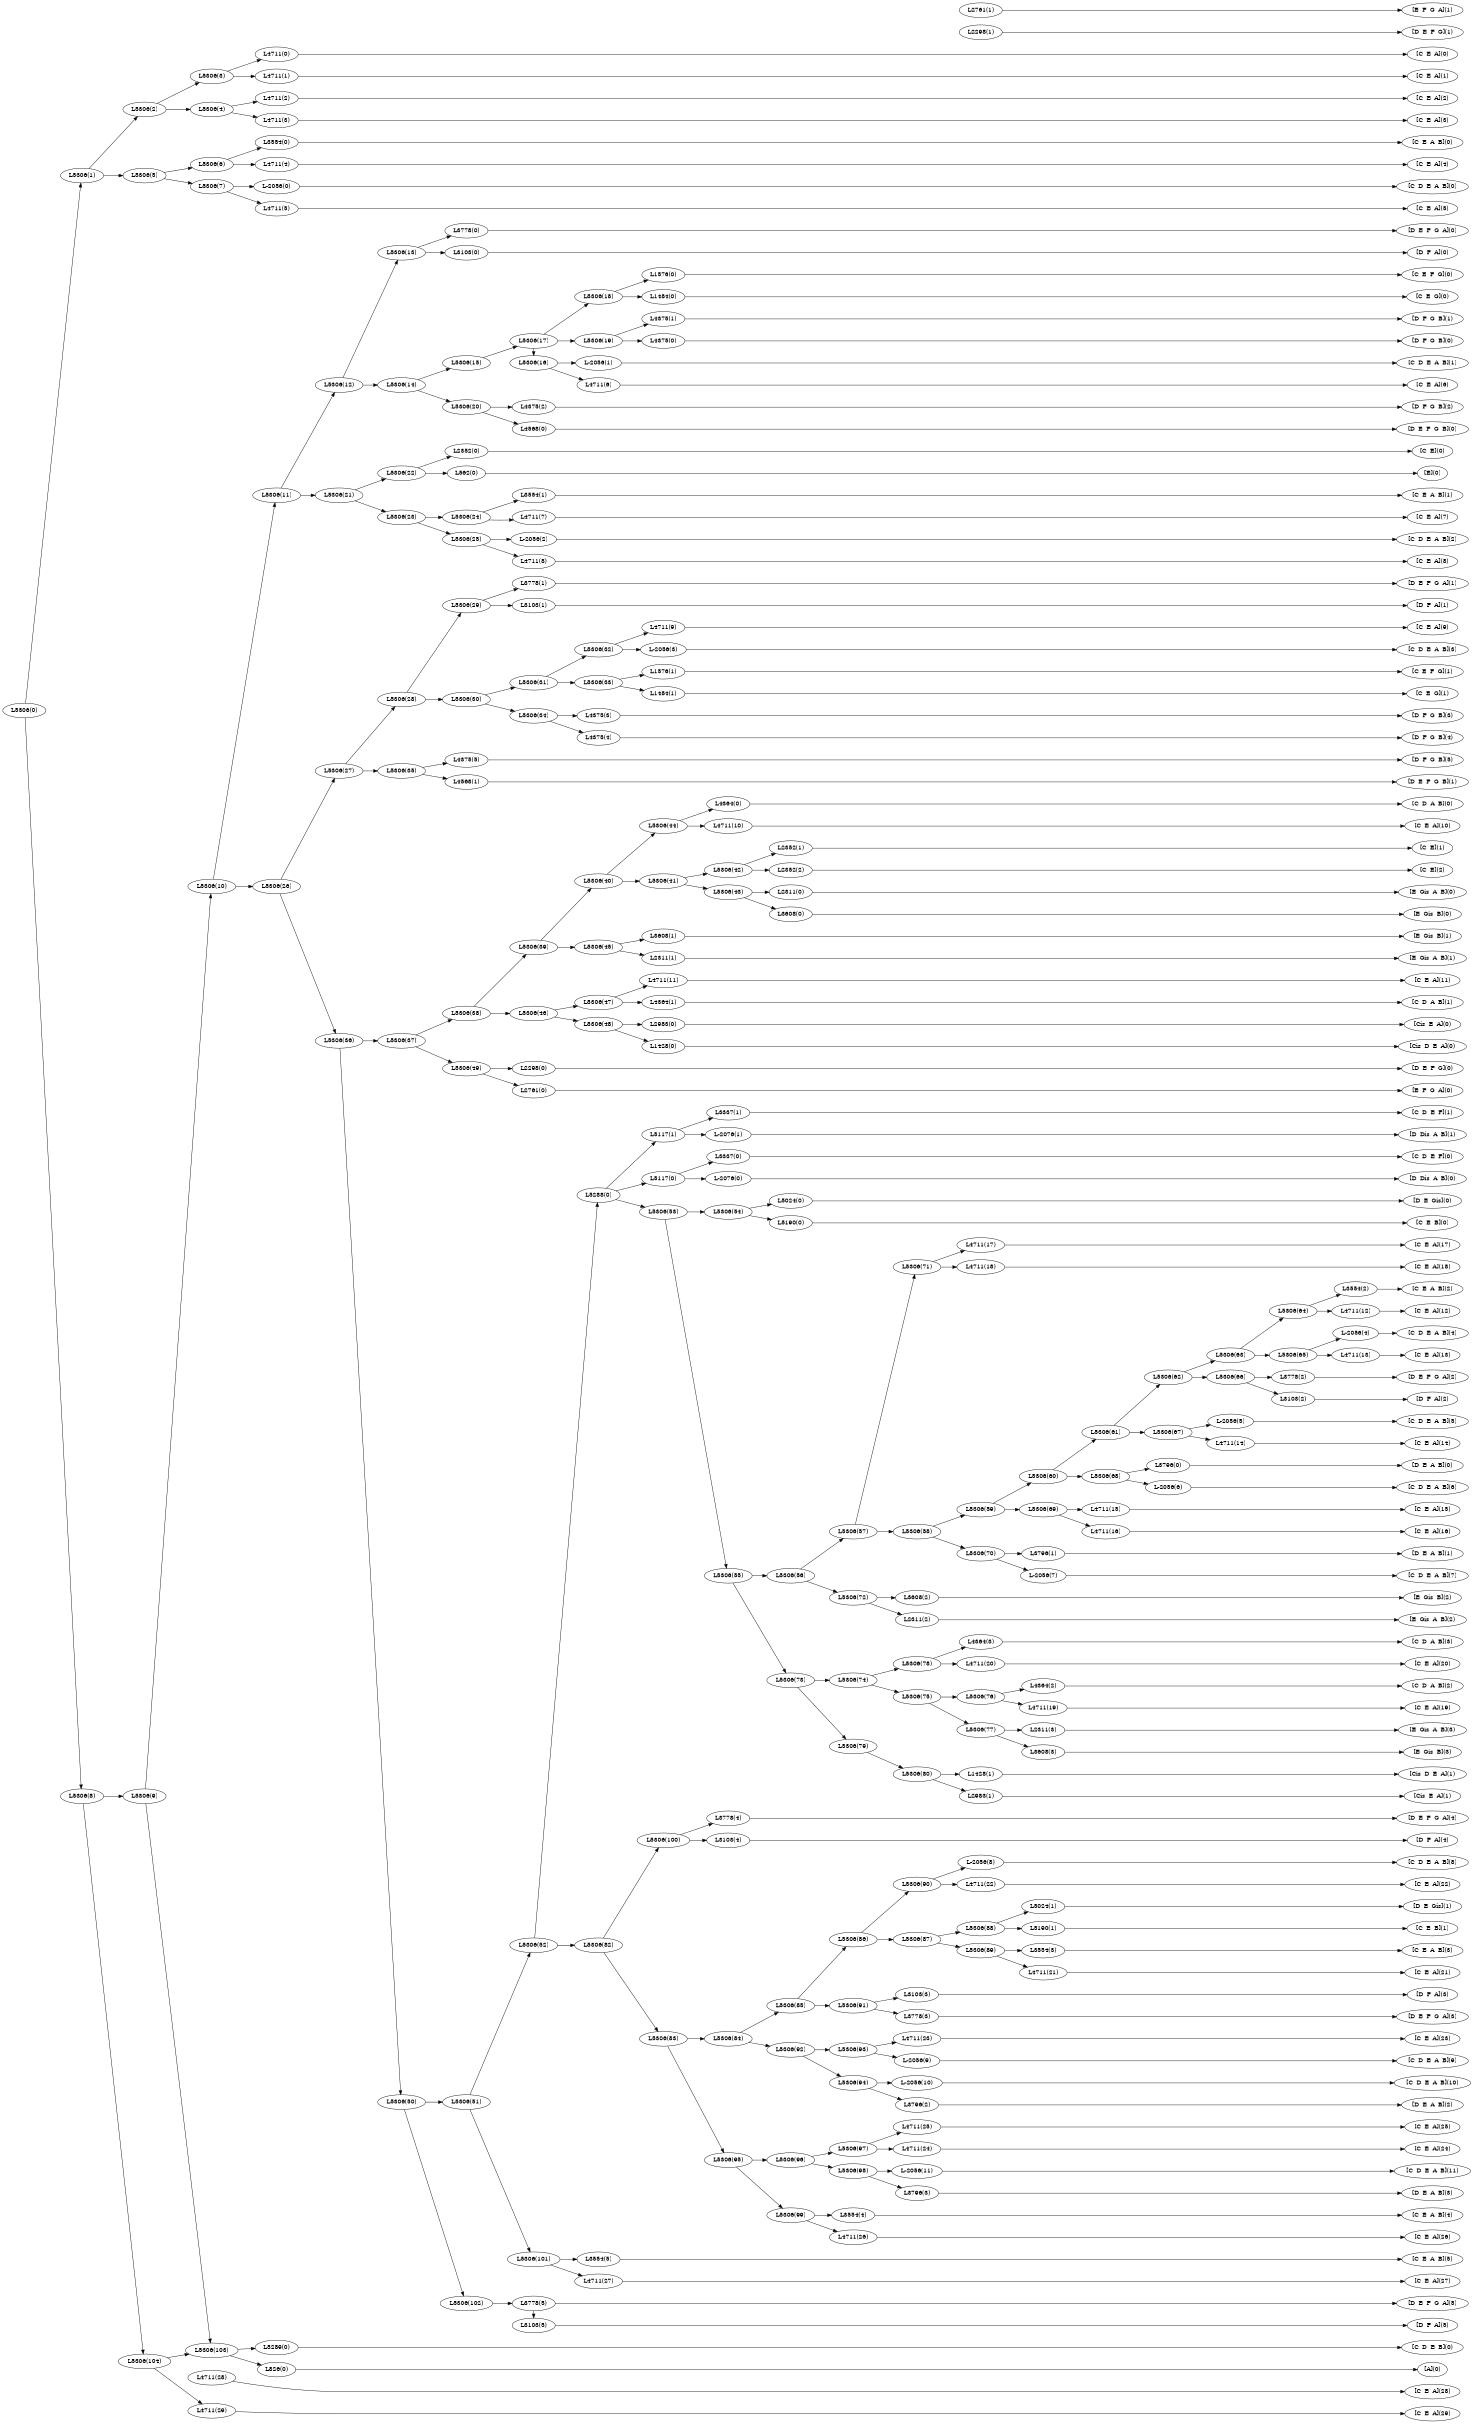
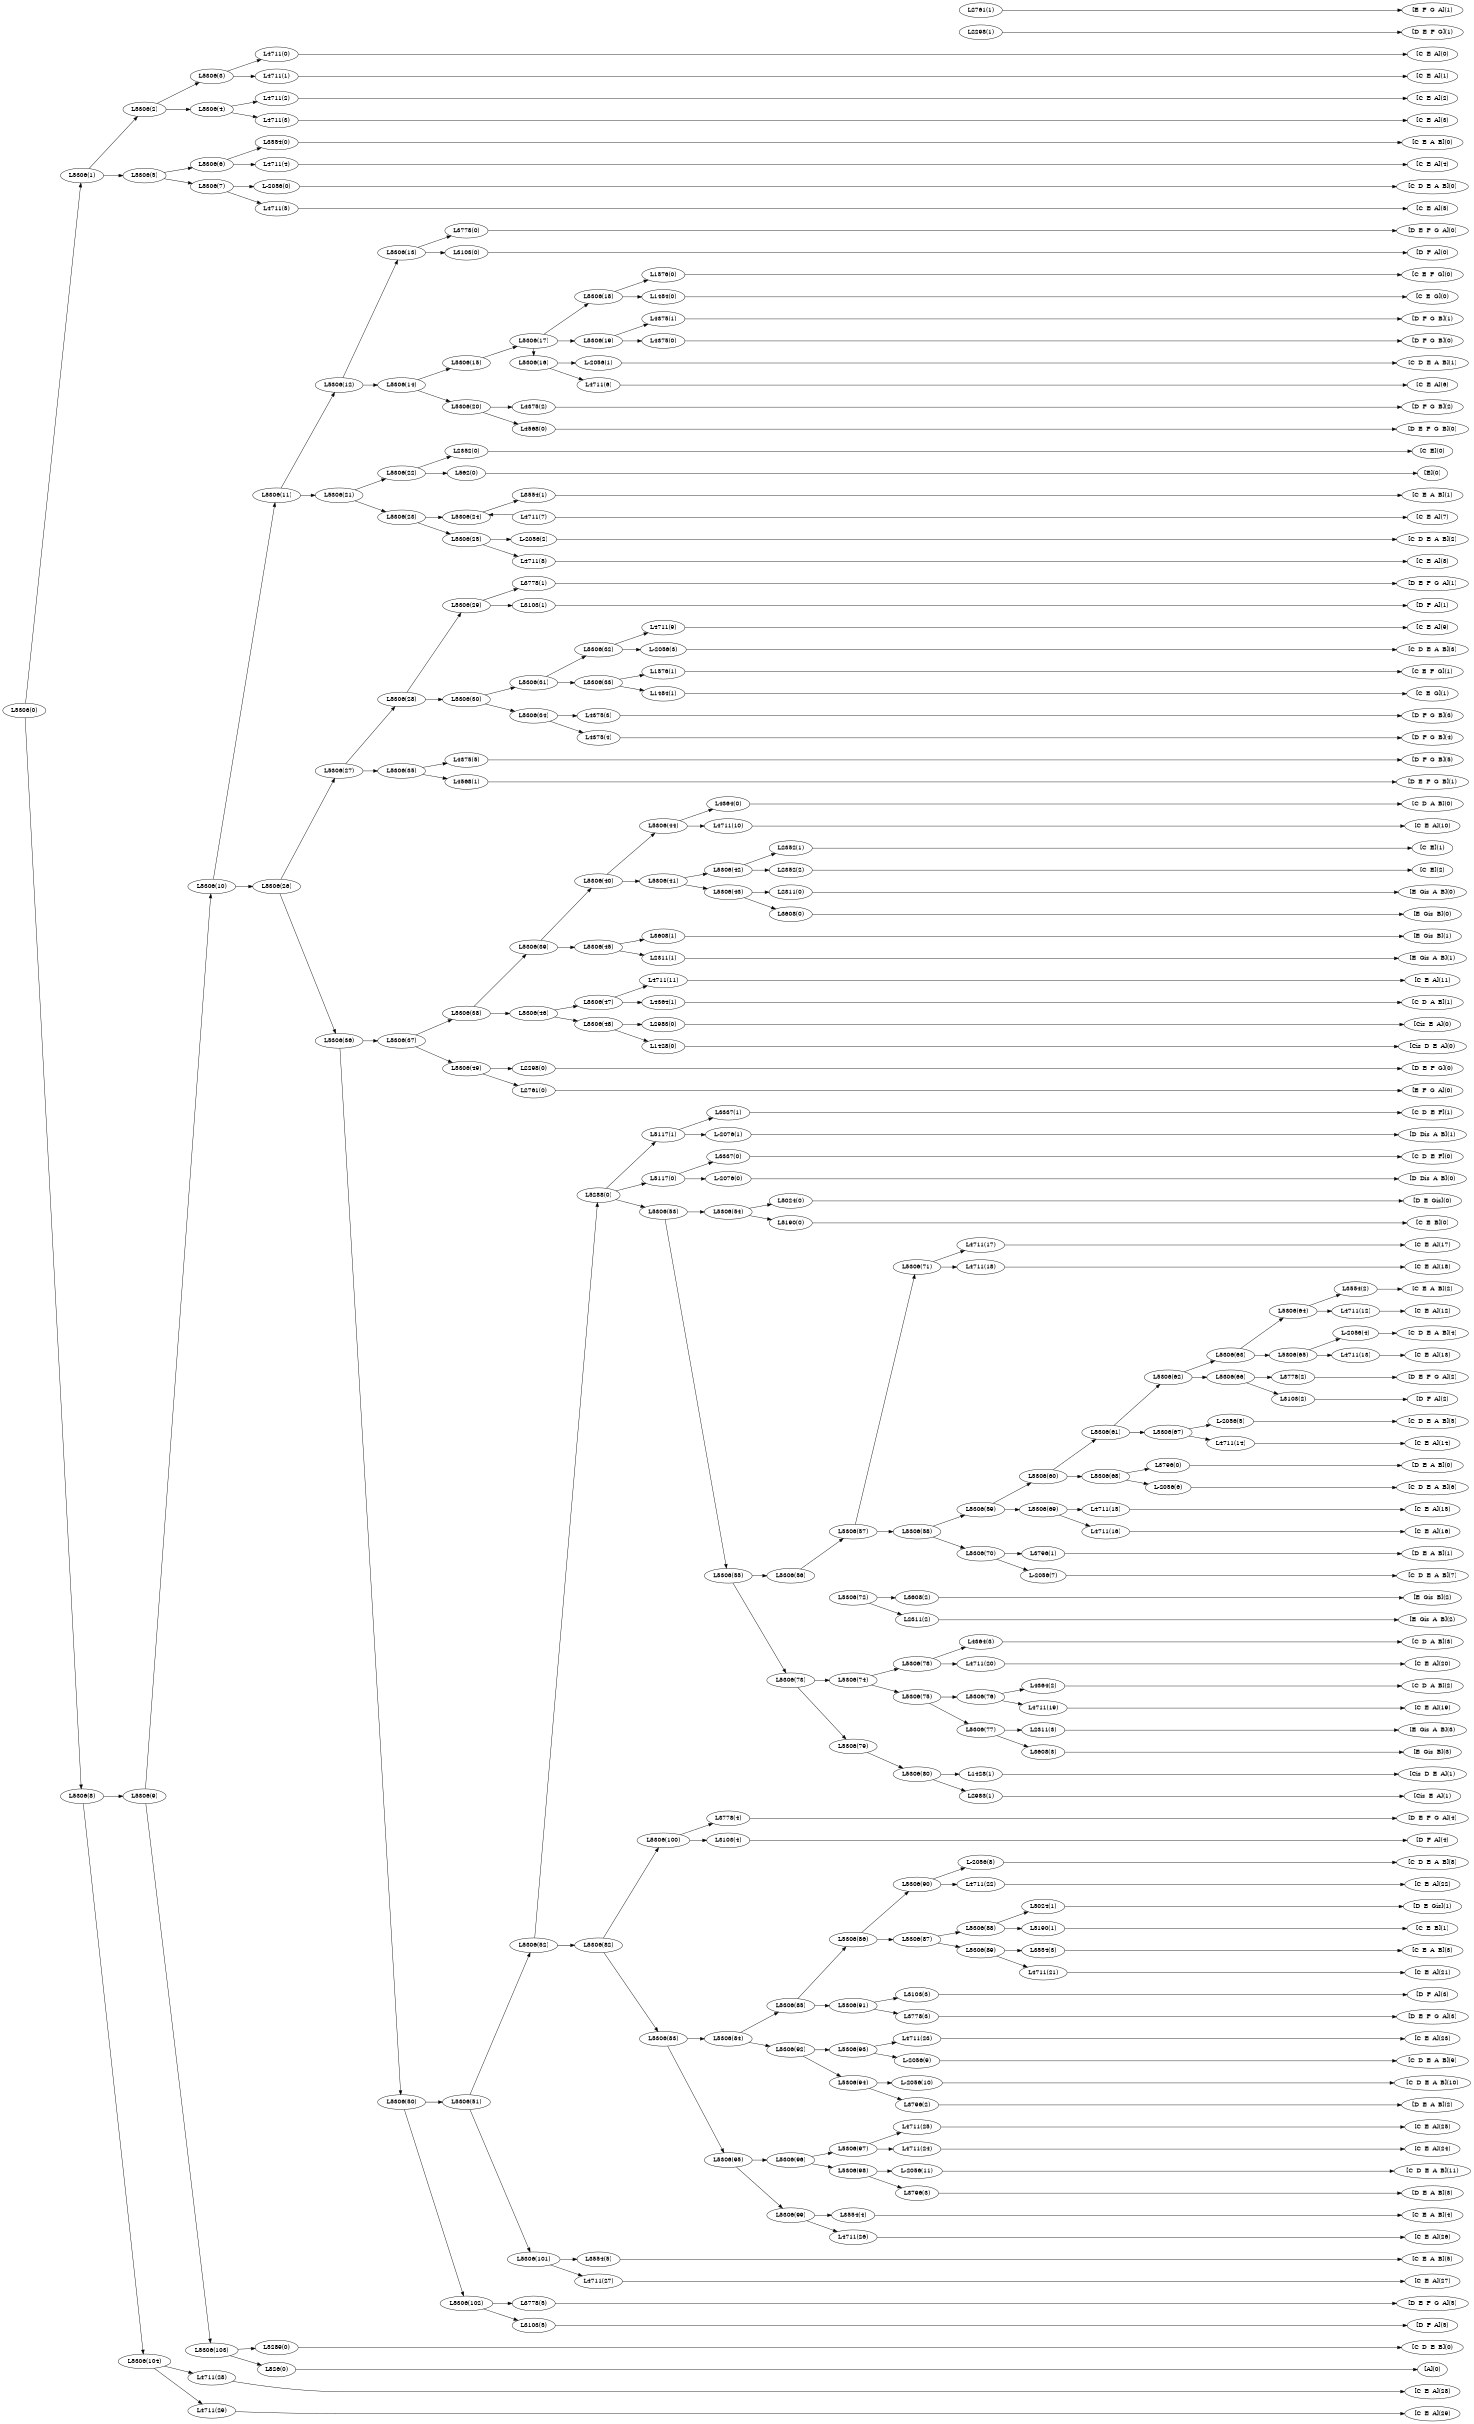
(499, 520) -> (503, 515)
(820, 1586) -> none
(534, 2312) -> (499, 2314)
(176, 2356) -> (177, 2369)
